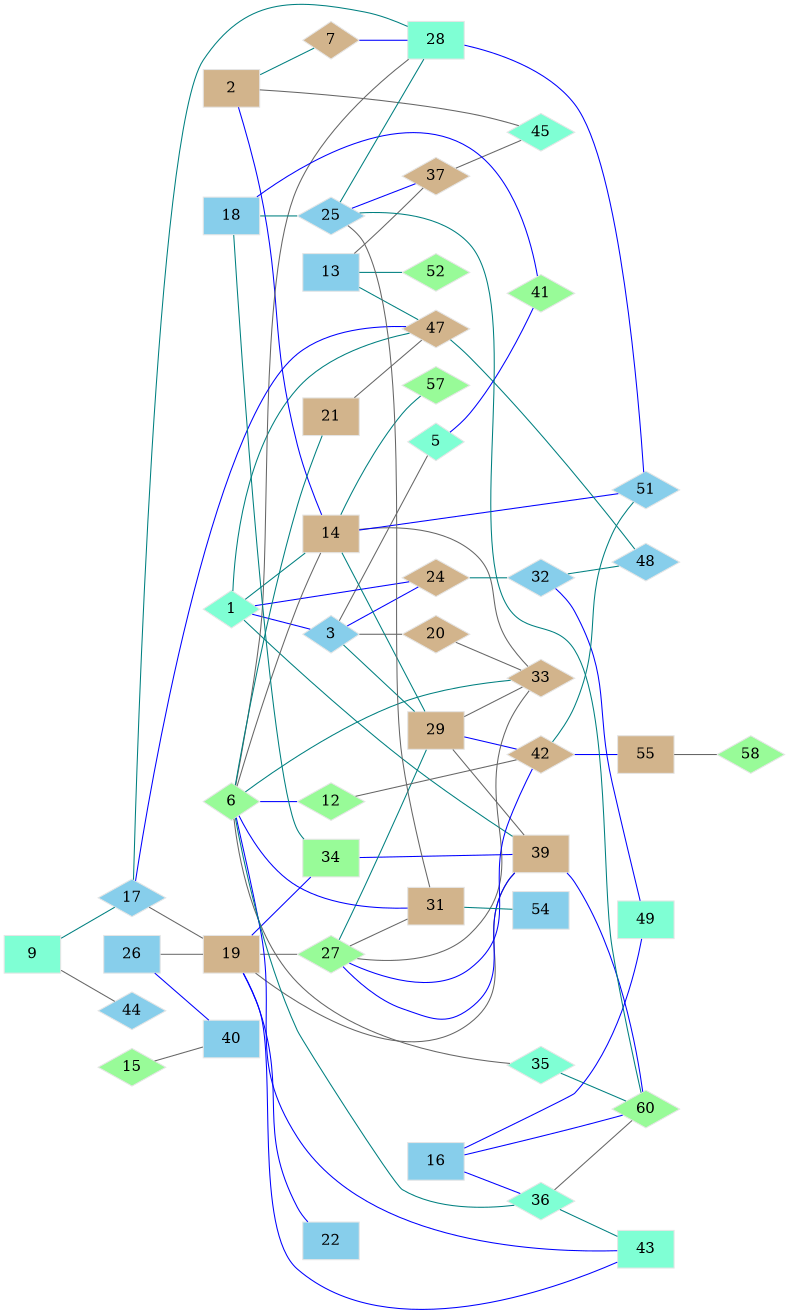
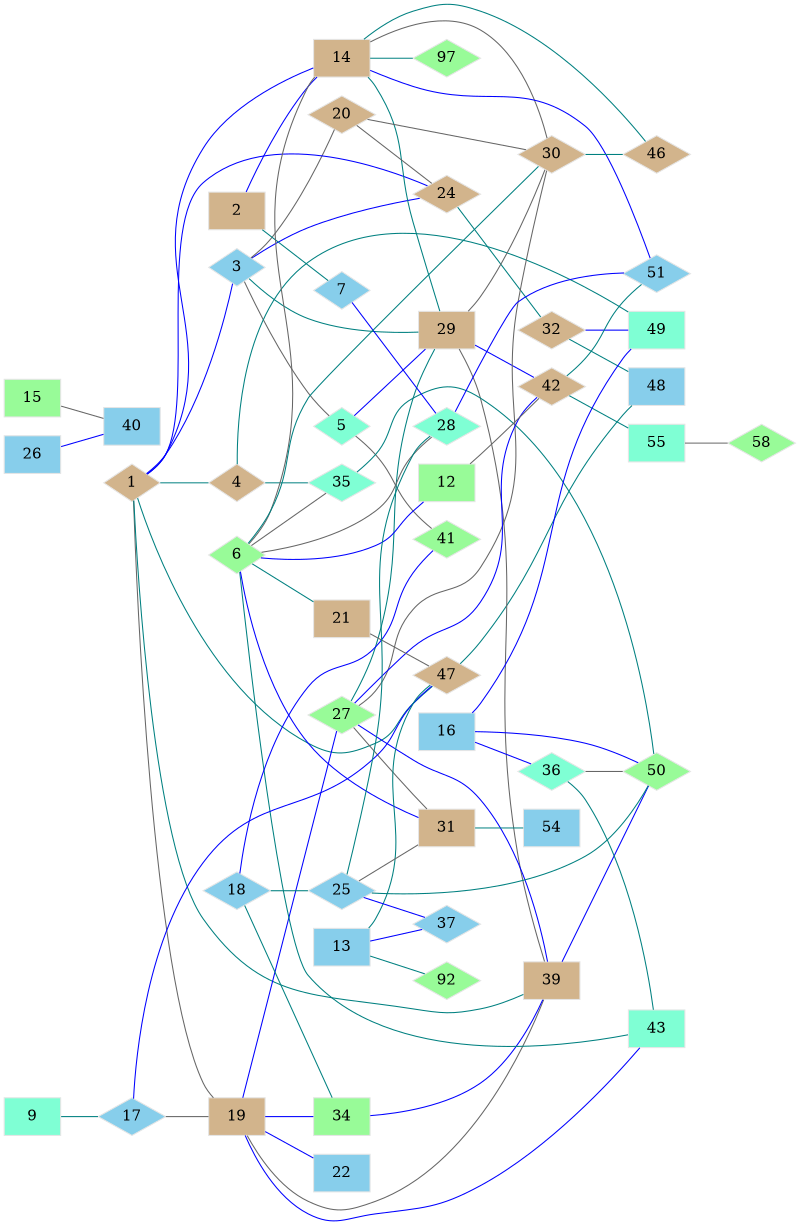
(331, 40) -> (342, 290)
(436, 40) -> (447, 426)
(541, 132) -> none
none -> (394, 154)
none -> (657, 154)
(436, 176) -> (447, 924)
(231, 216) -> (237, 891)
(389, 221) -> (396, 935)
(436, 272) -> (447, 981)
(159, 354) -> none
(501, 368) -> (390, 474)
none -> (390, 382)
(436, 385) -> (447, 58)
none -> (237, 483)
(646, 562) -> (657, 387)
(541, 578) -> (552, 330)
(271, 580) -> (177, 221)
(231, 609) -> (132, 483)
(541, 678) -> (552, 154)
(593, 755) -> (599, 412)
(646, 755) -> (657, 443)
(331, 802) -> (447, 483)
(182, 954) -> (152, 803)
(284, 954) -> (285, 933)
(132, 1011) -> none
(319, 1066) -> none
(132, 1067) -> (32, 398)
(646, 1109) -> (657, 771)
(305, 1147) -> (295, 942)
